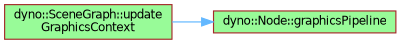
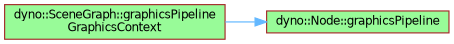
(88, 22) -> (115, 22)
